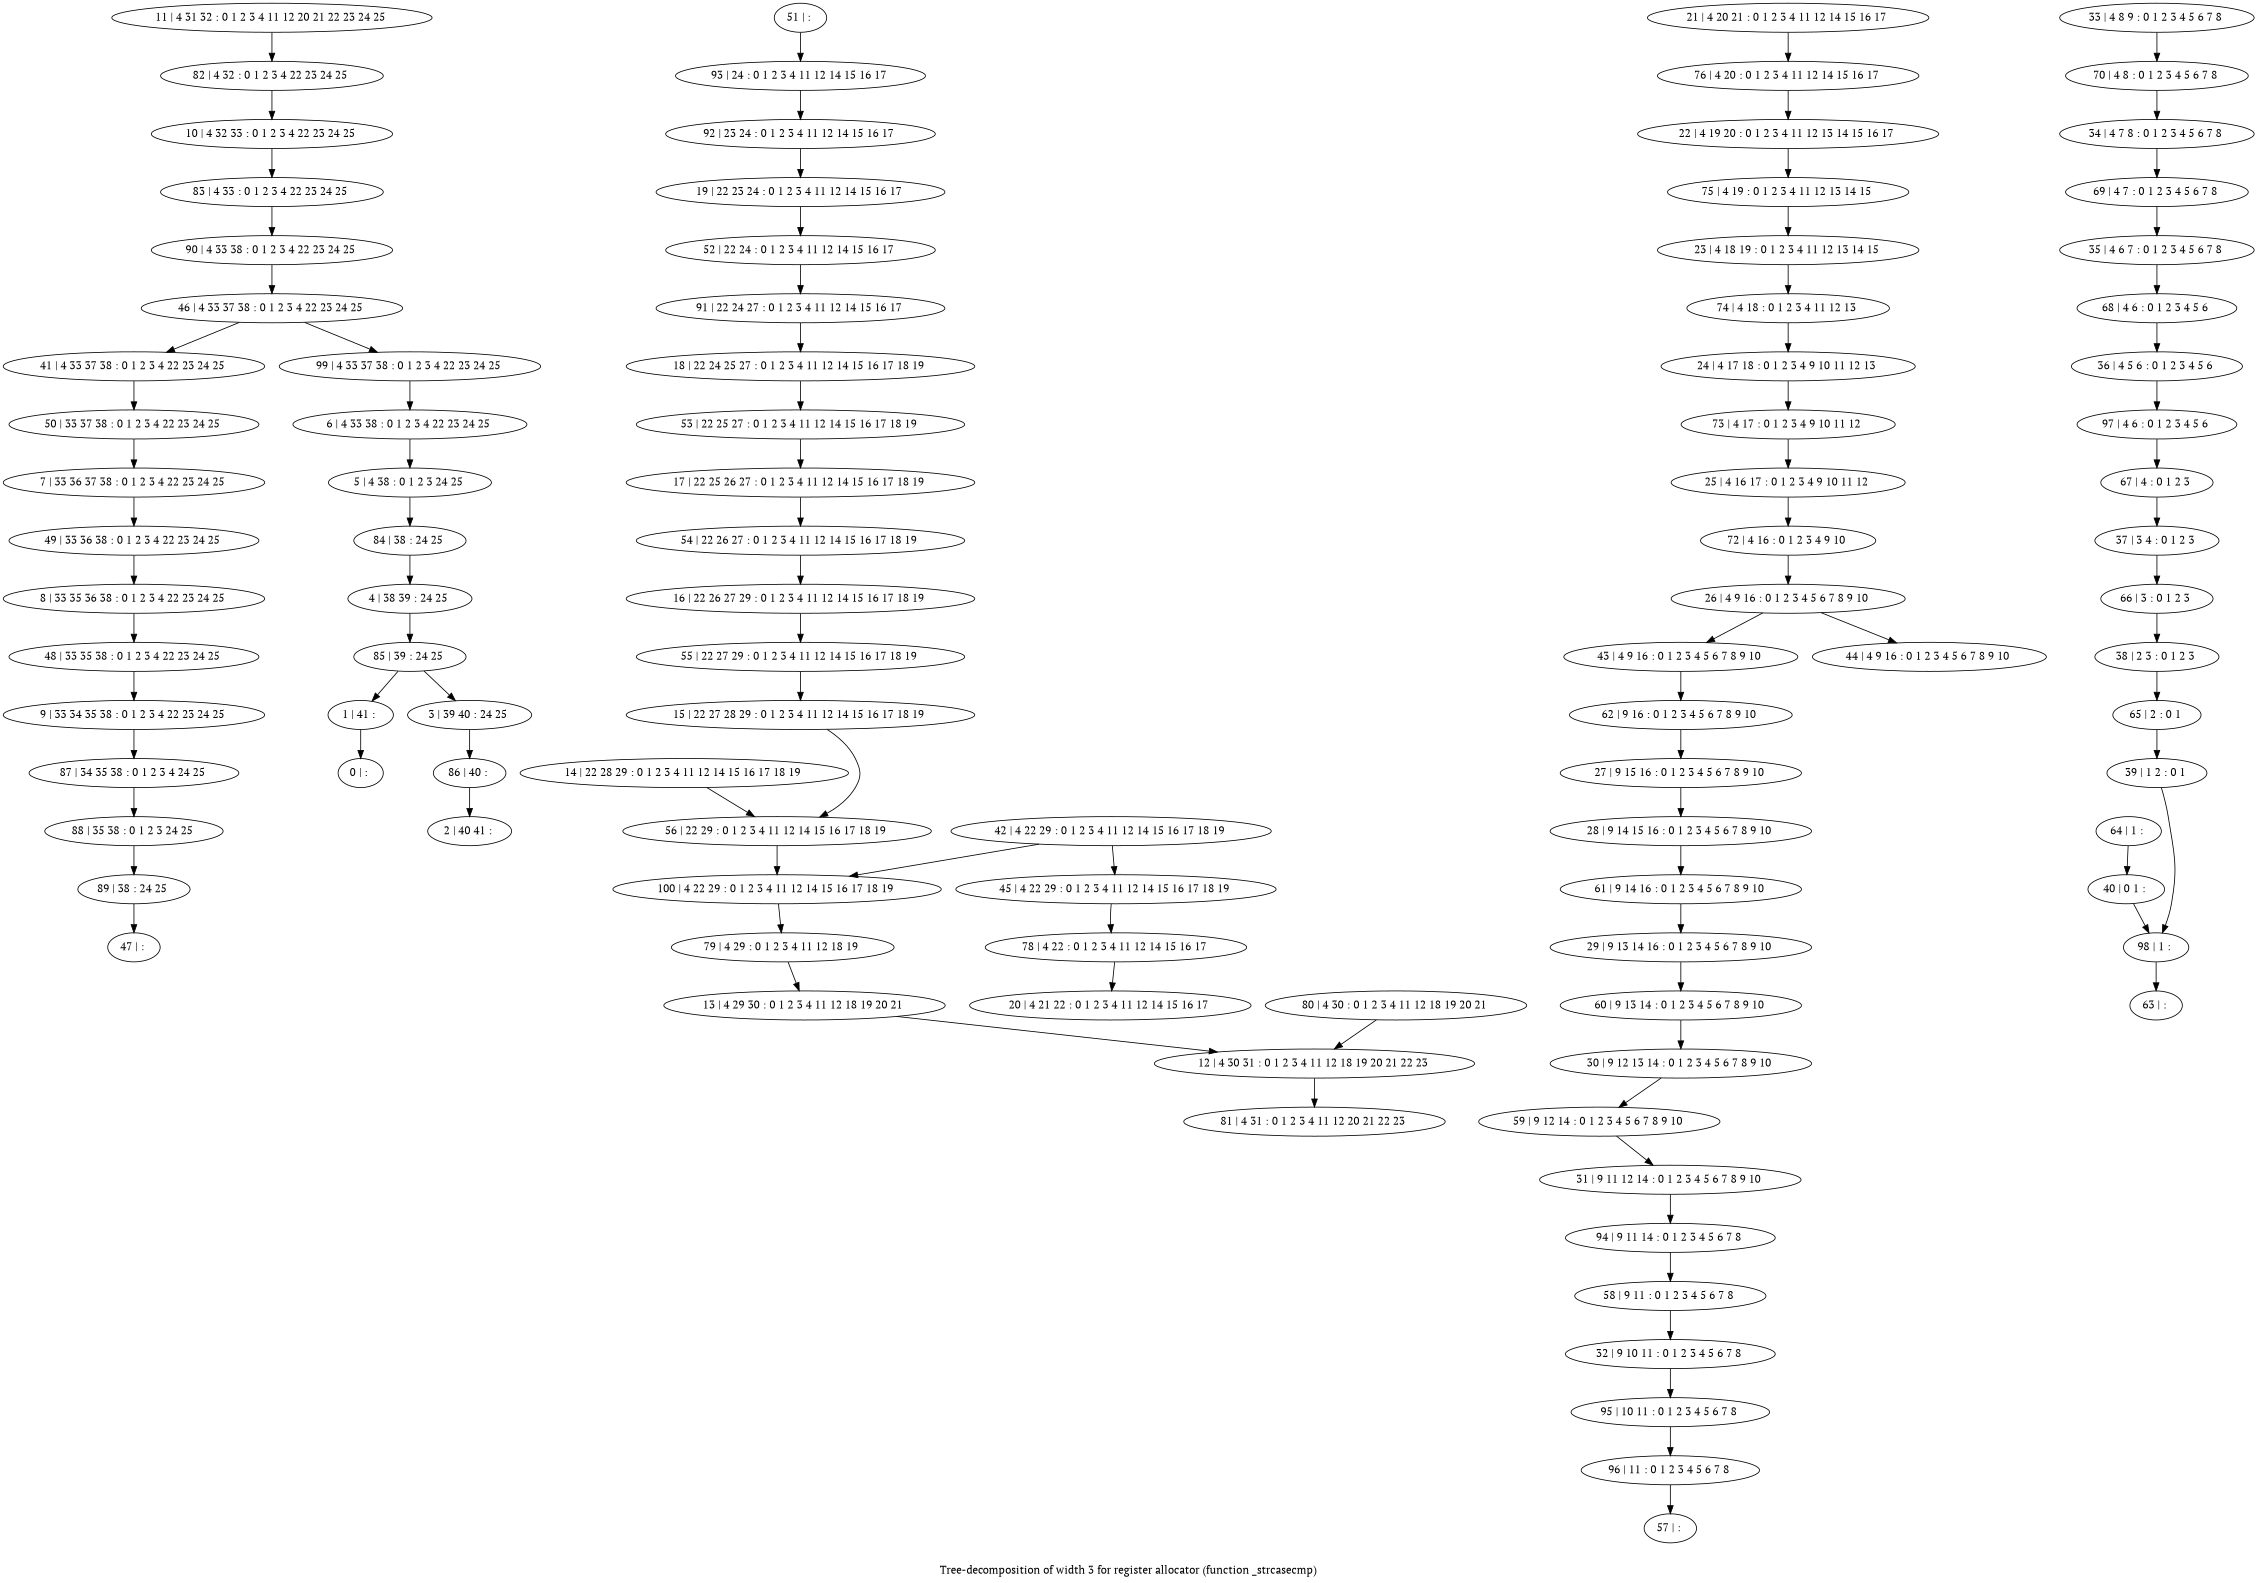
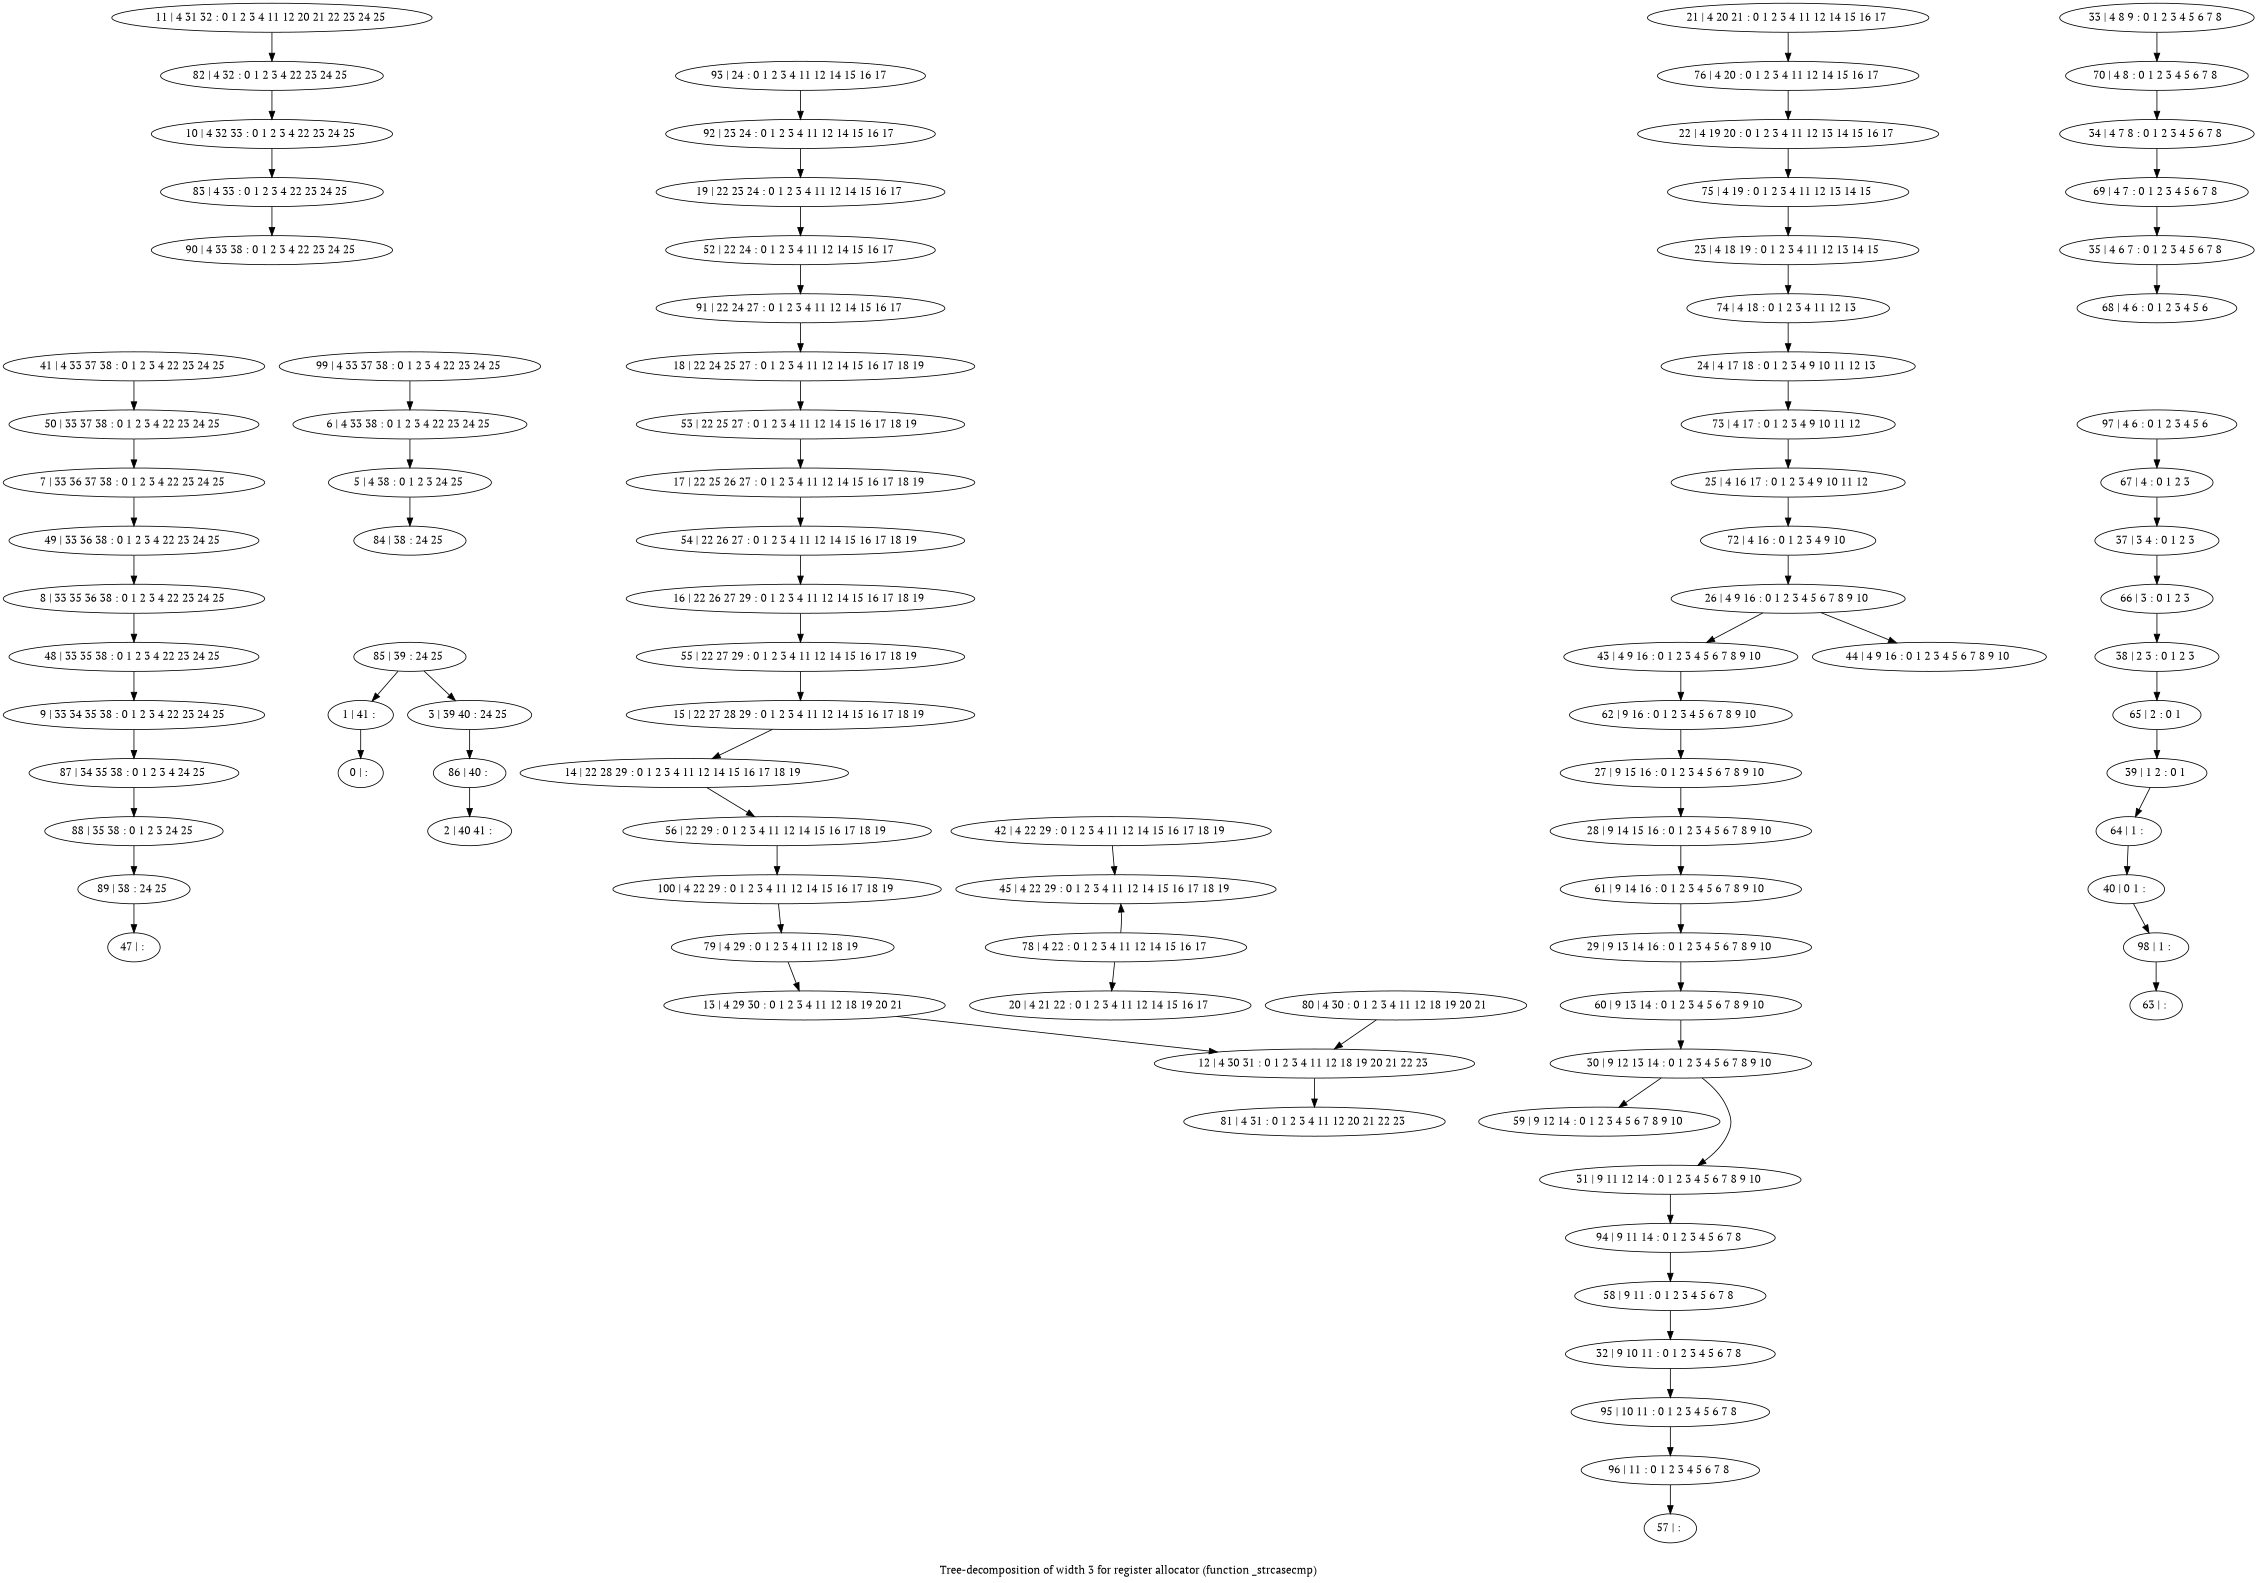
(800, 18) -> none
(272, 308) -> none
(2157, 366) -> none
(410, 599) -> none
(860, 772) -> (746, 742)
(2174, 856) -> (2145, 799)
(948, 859) -> none
(1111, 914) -> (1121, 922)
(1632, 1148) -> (1731, 1119)
